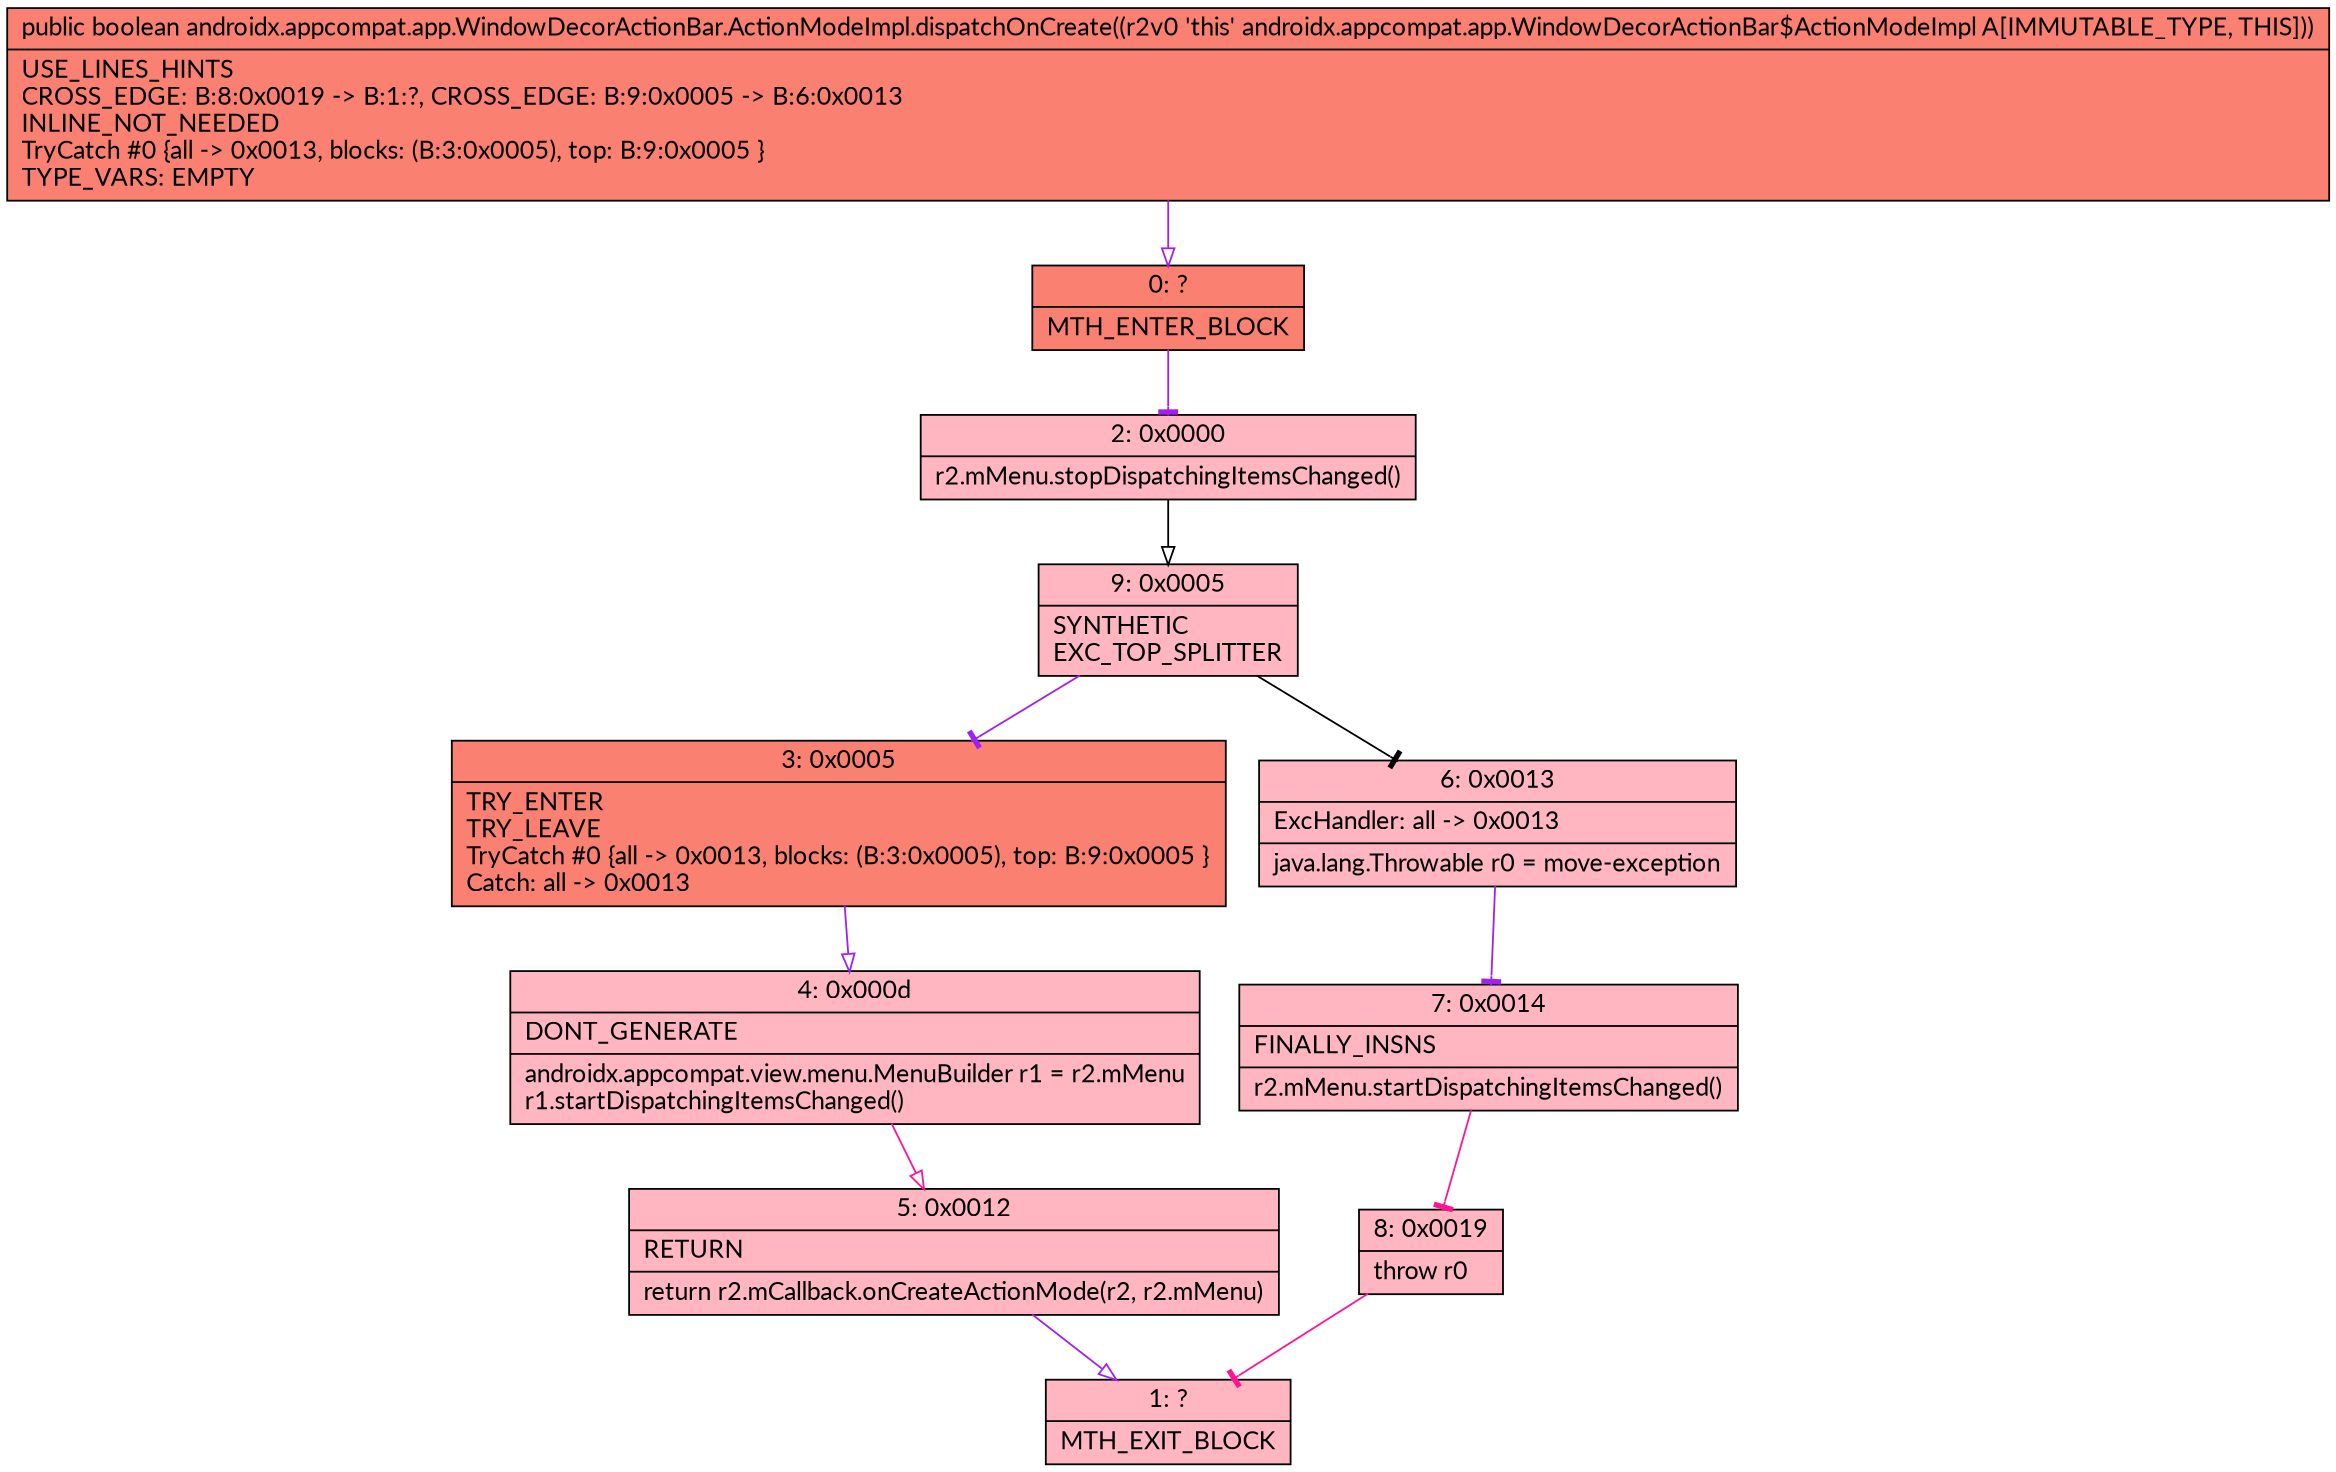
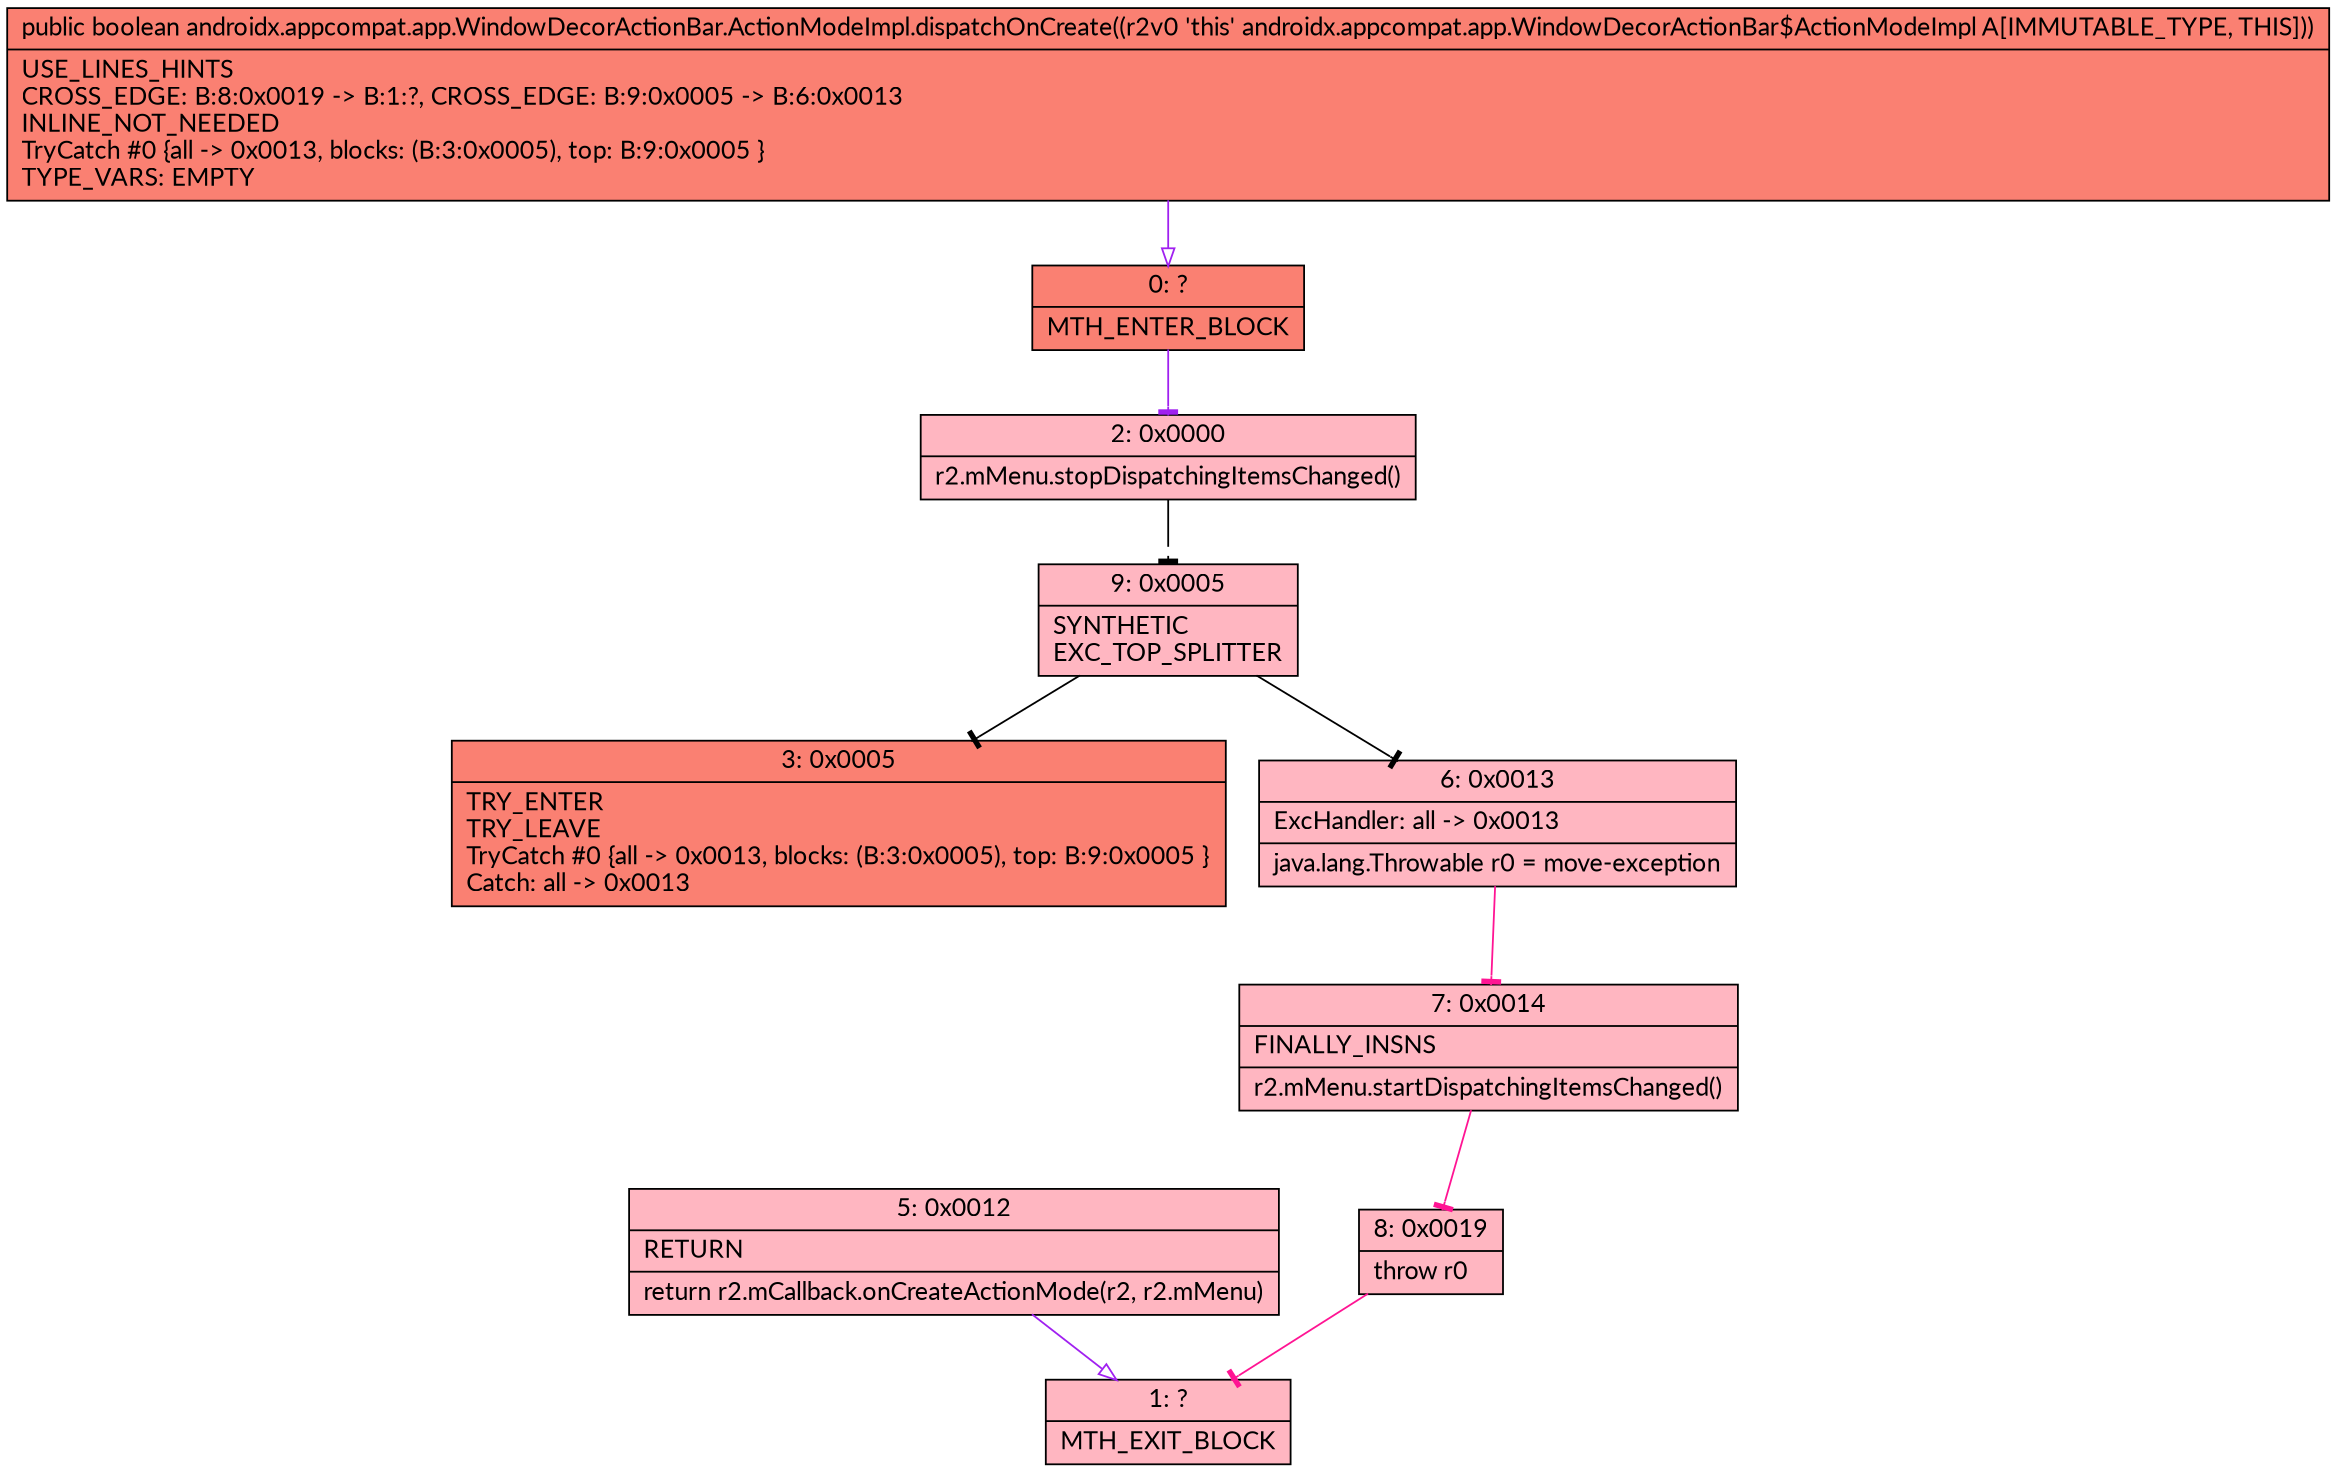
(1168, 523) -> (1168, 523)
(1029, 706) -> (1029, 706)
(1493, 931) -> (1493, 931)
(855, 1048) -> none
